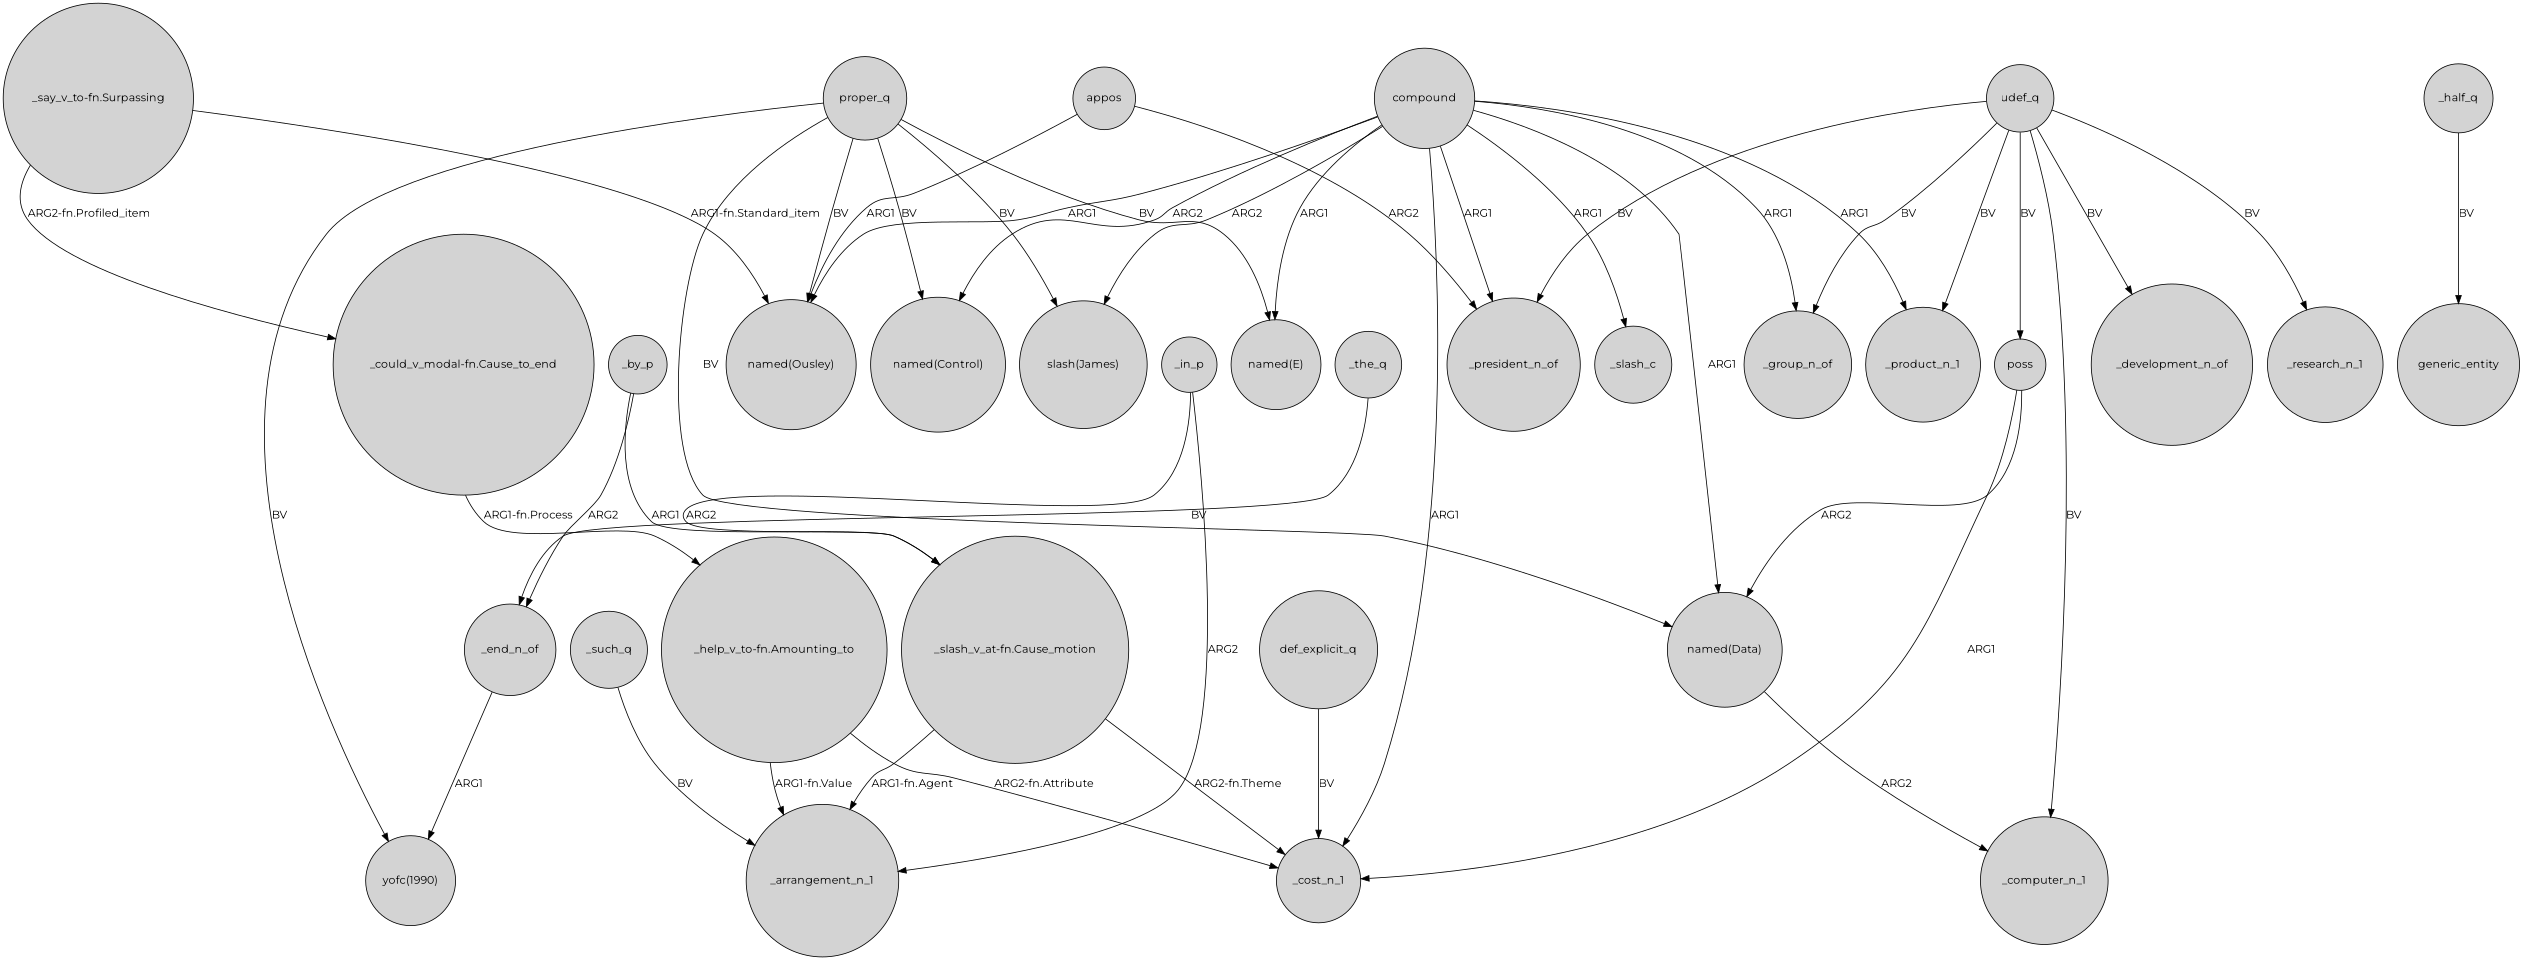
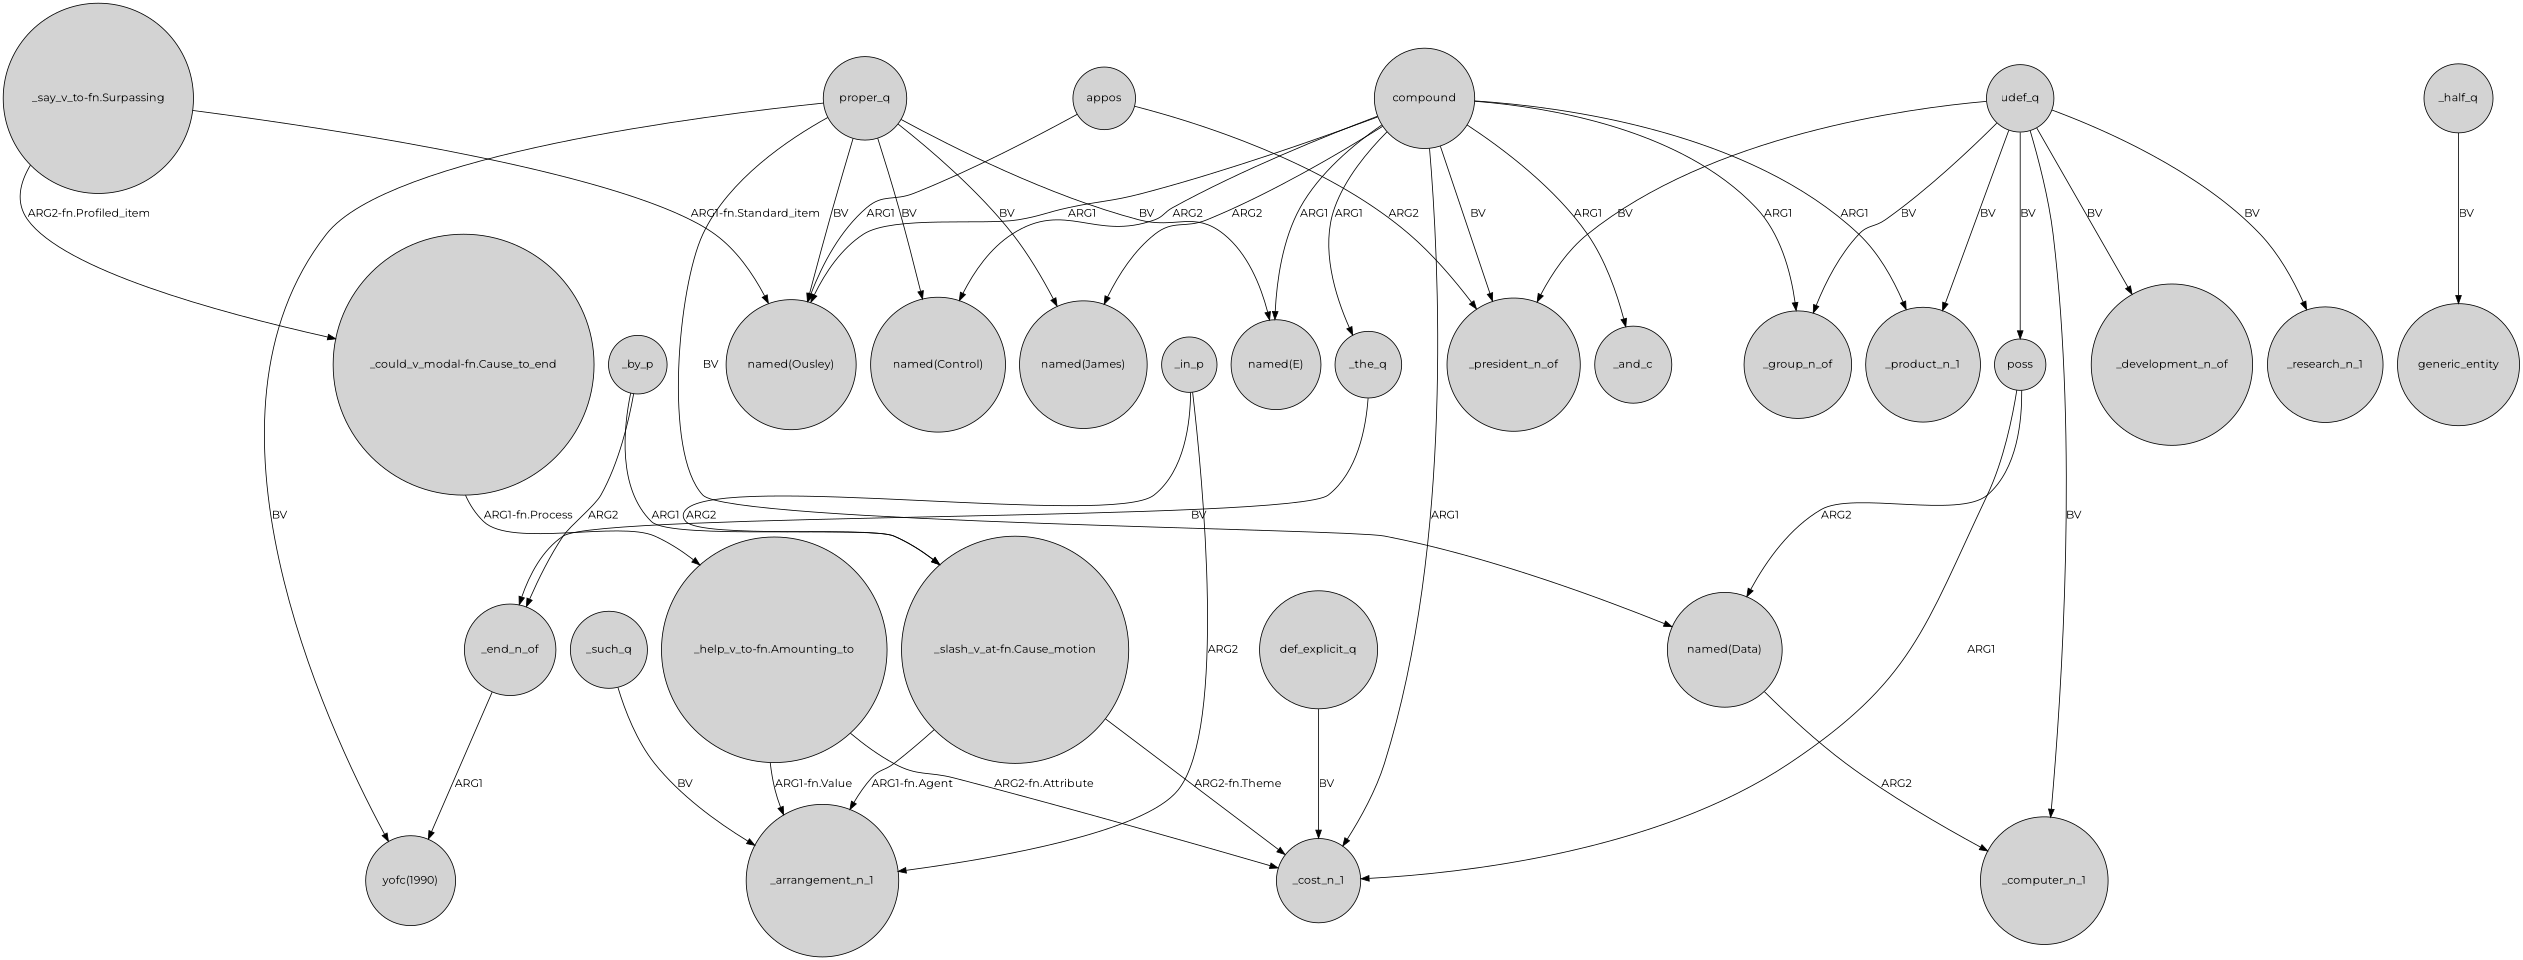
(1478, 214) -> (1478, 214)
(1685, 288) -> (1331, 223)
(1083, 365) -> (1083, 365)
(1633, 365) -> (1633, 365)
